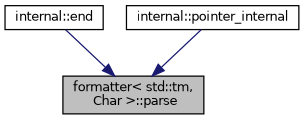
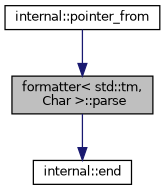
(213, 18) -> (82, 18)
(85, 48) -> (82, 131)
